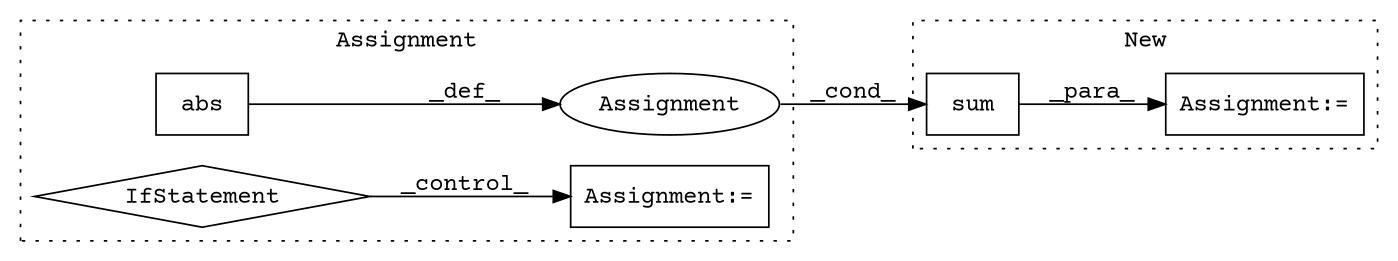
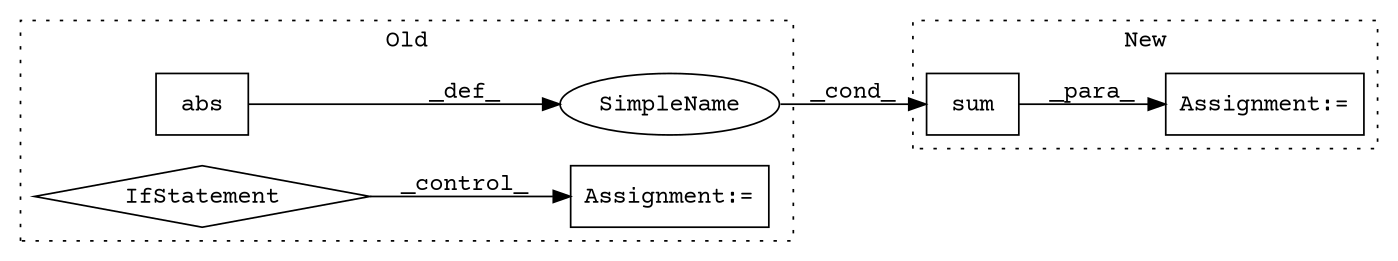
(407, 40) -> (407, 40)
(670, 104) -> (670, 104)
